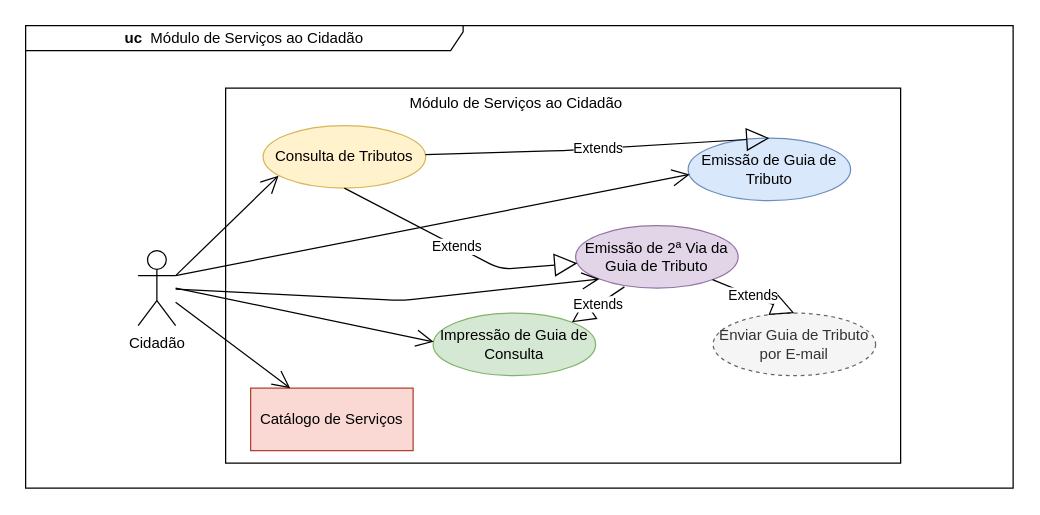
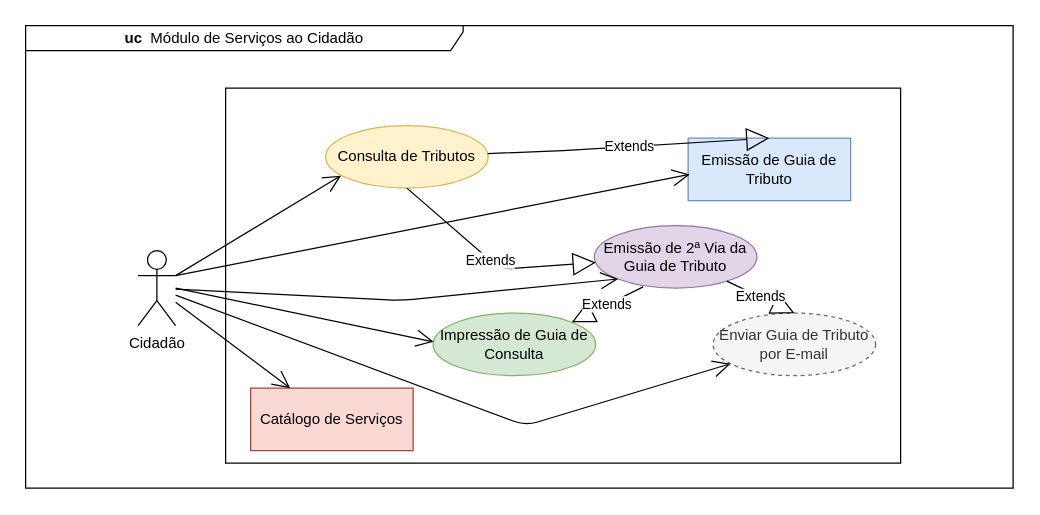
(514, 103) -> none
(344, 157) -> (407, 157)
(769, 169) -> (769, 169)
(657, 257) -> (676, 257)
none -> (446, 396)
